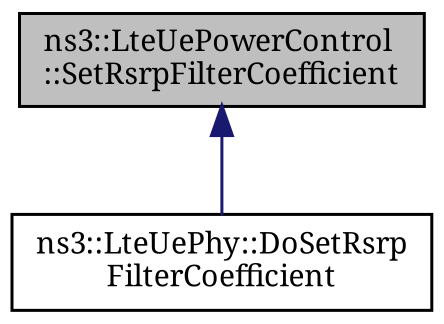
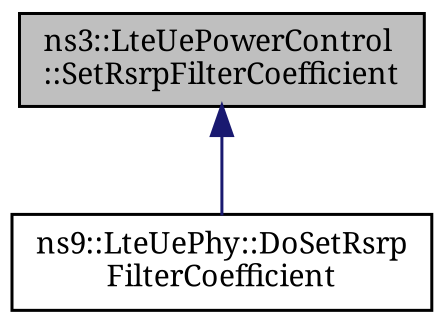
(222, 262) -> (222, 262)
